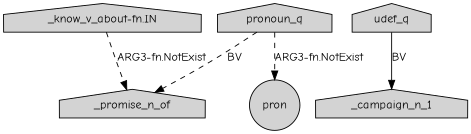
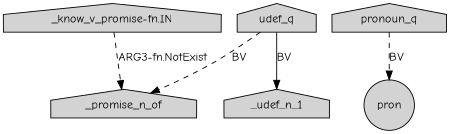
(102, 19) -> (112, 19)
(319, 58) -> (397, 58)
(211, 62) -> (211, 64)
(392, 105) -> (277, 105)
